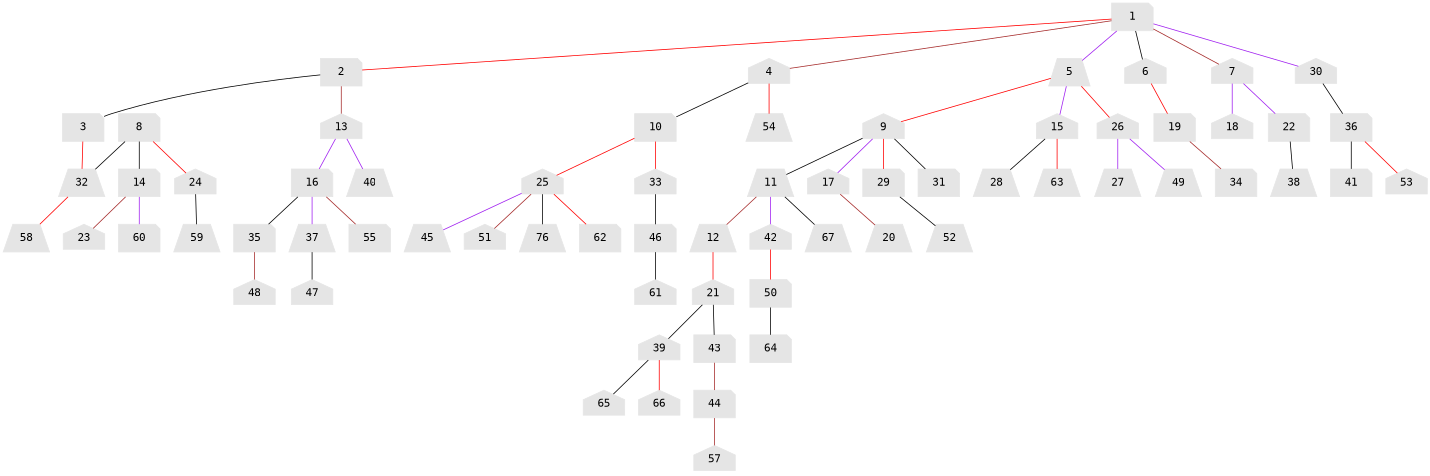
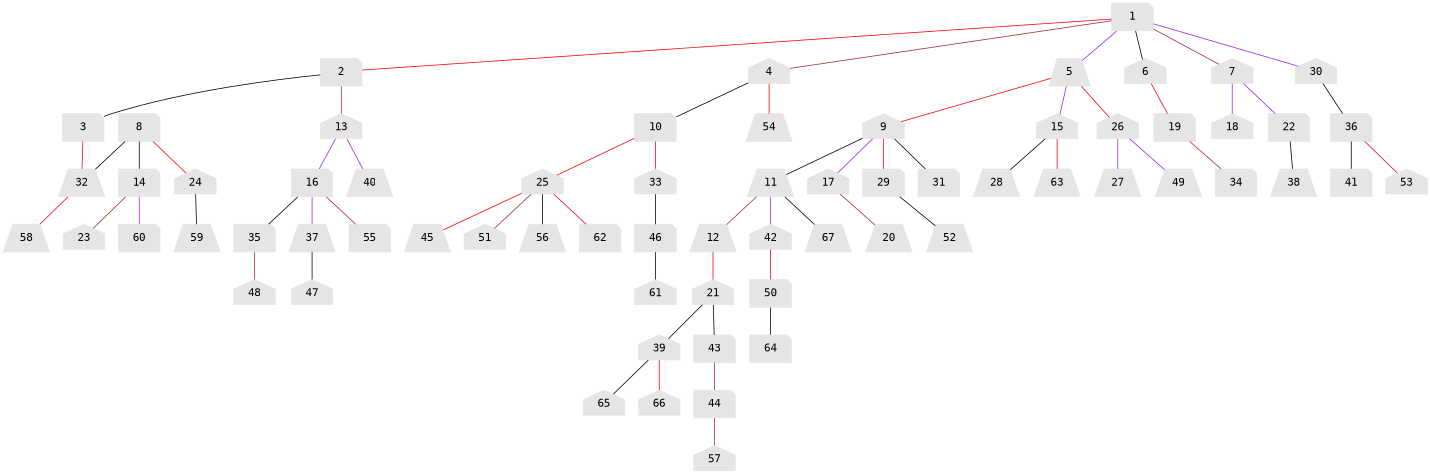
(482, 212) -> (482, 212)
(543, 238) -> (543, 238)
